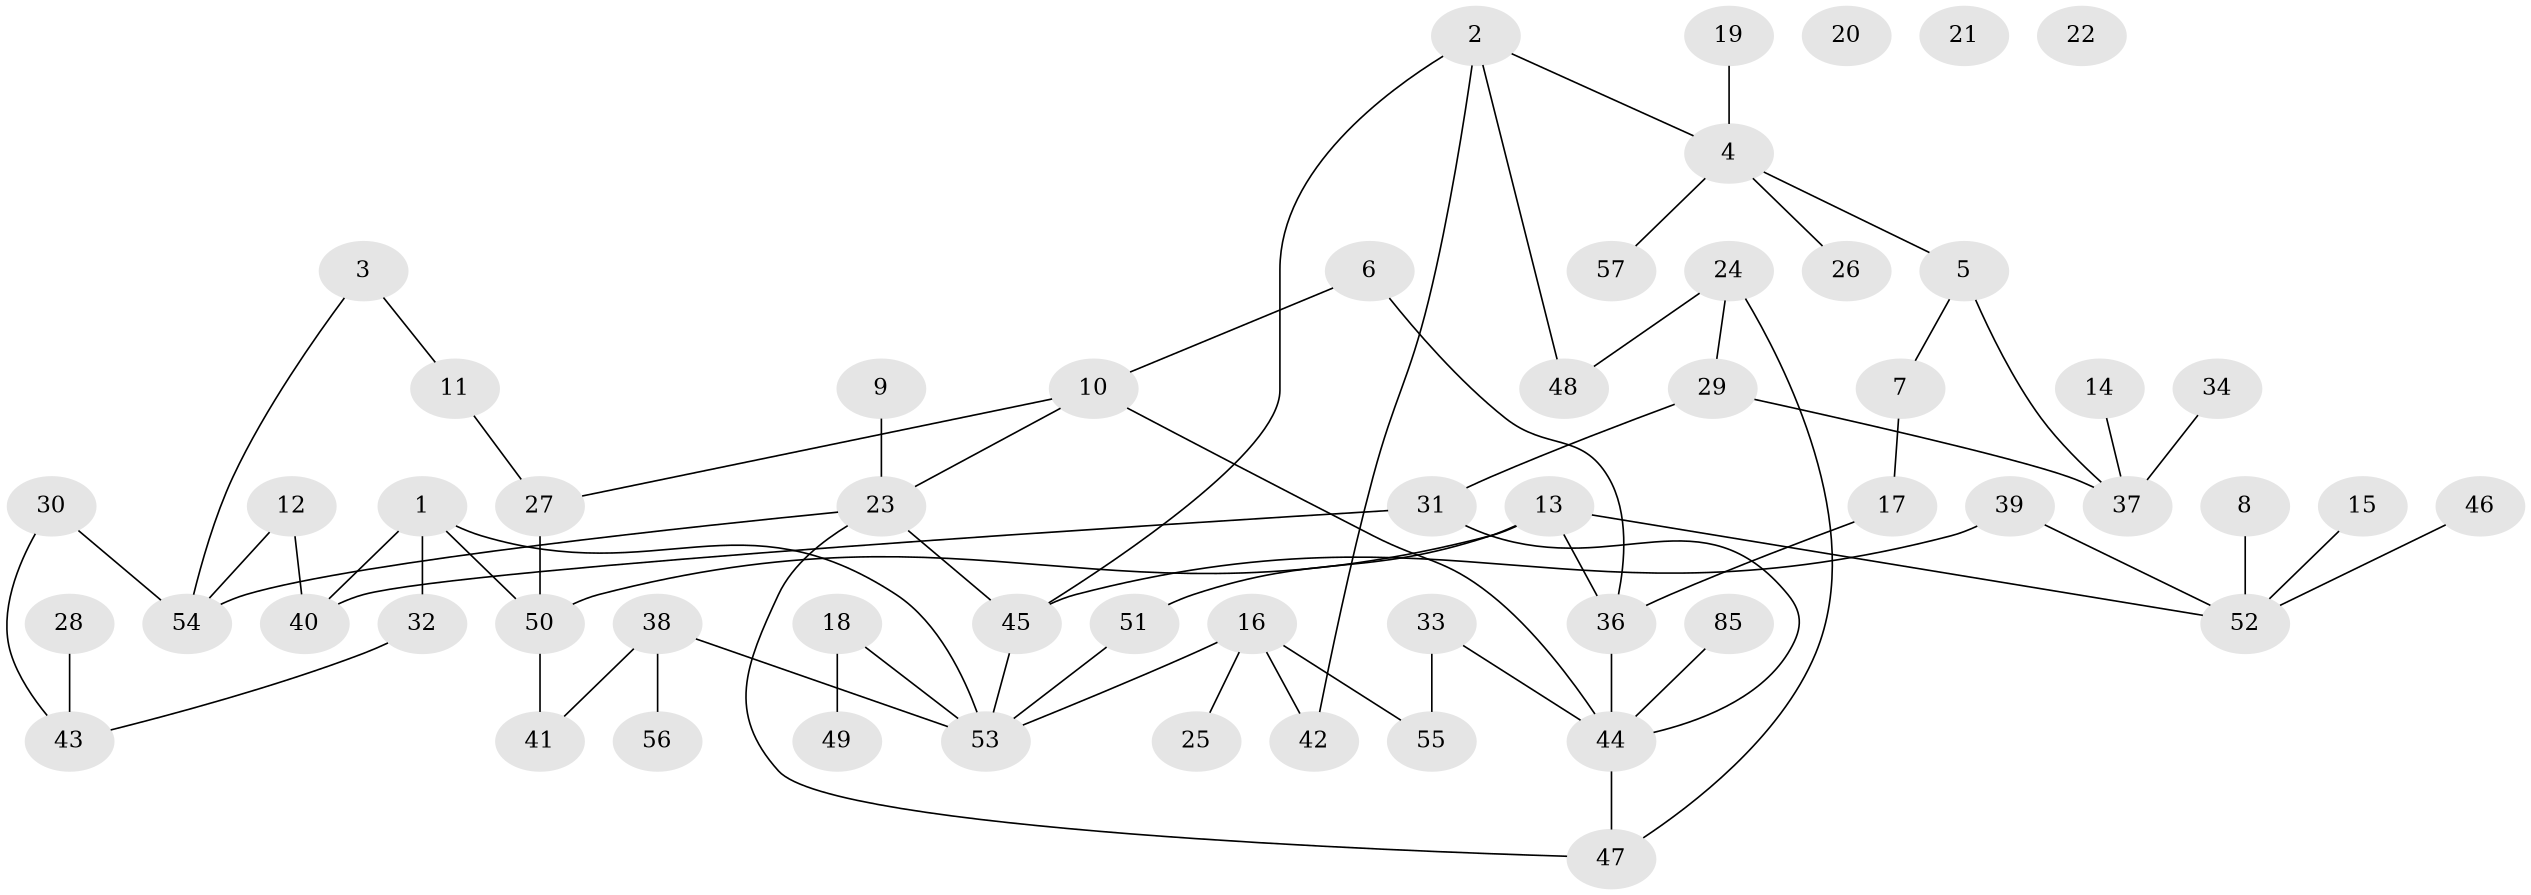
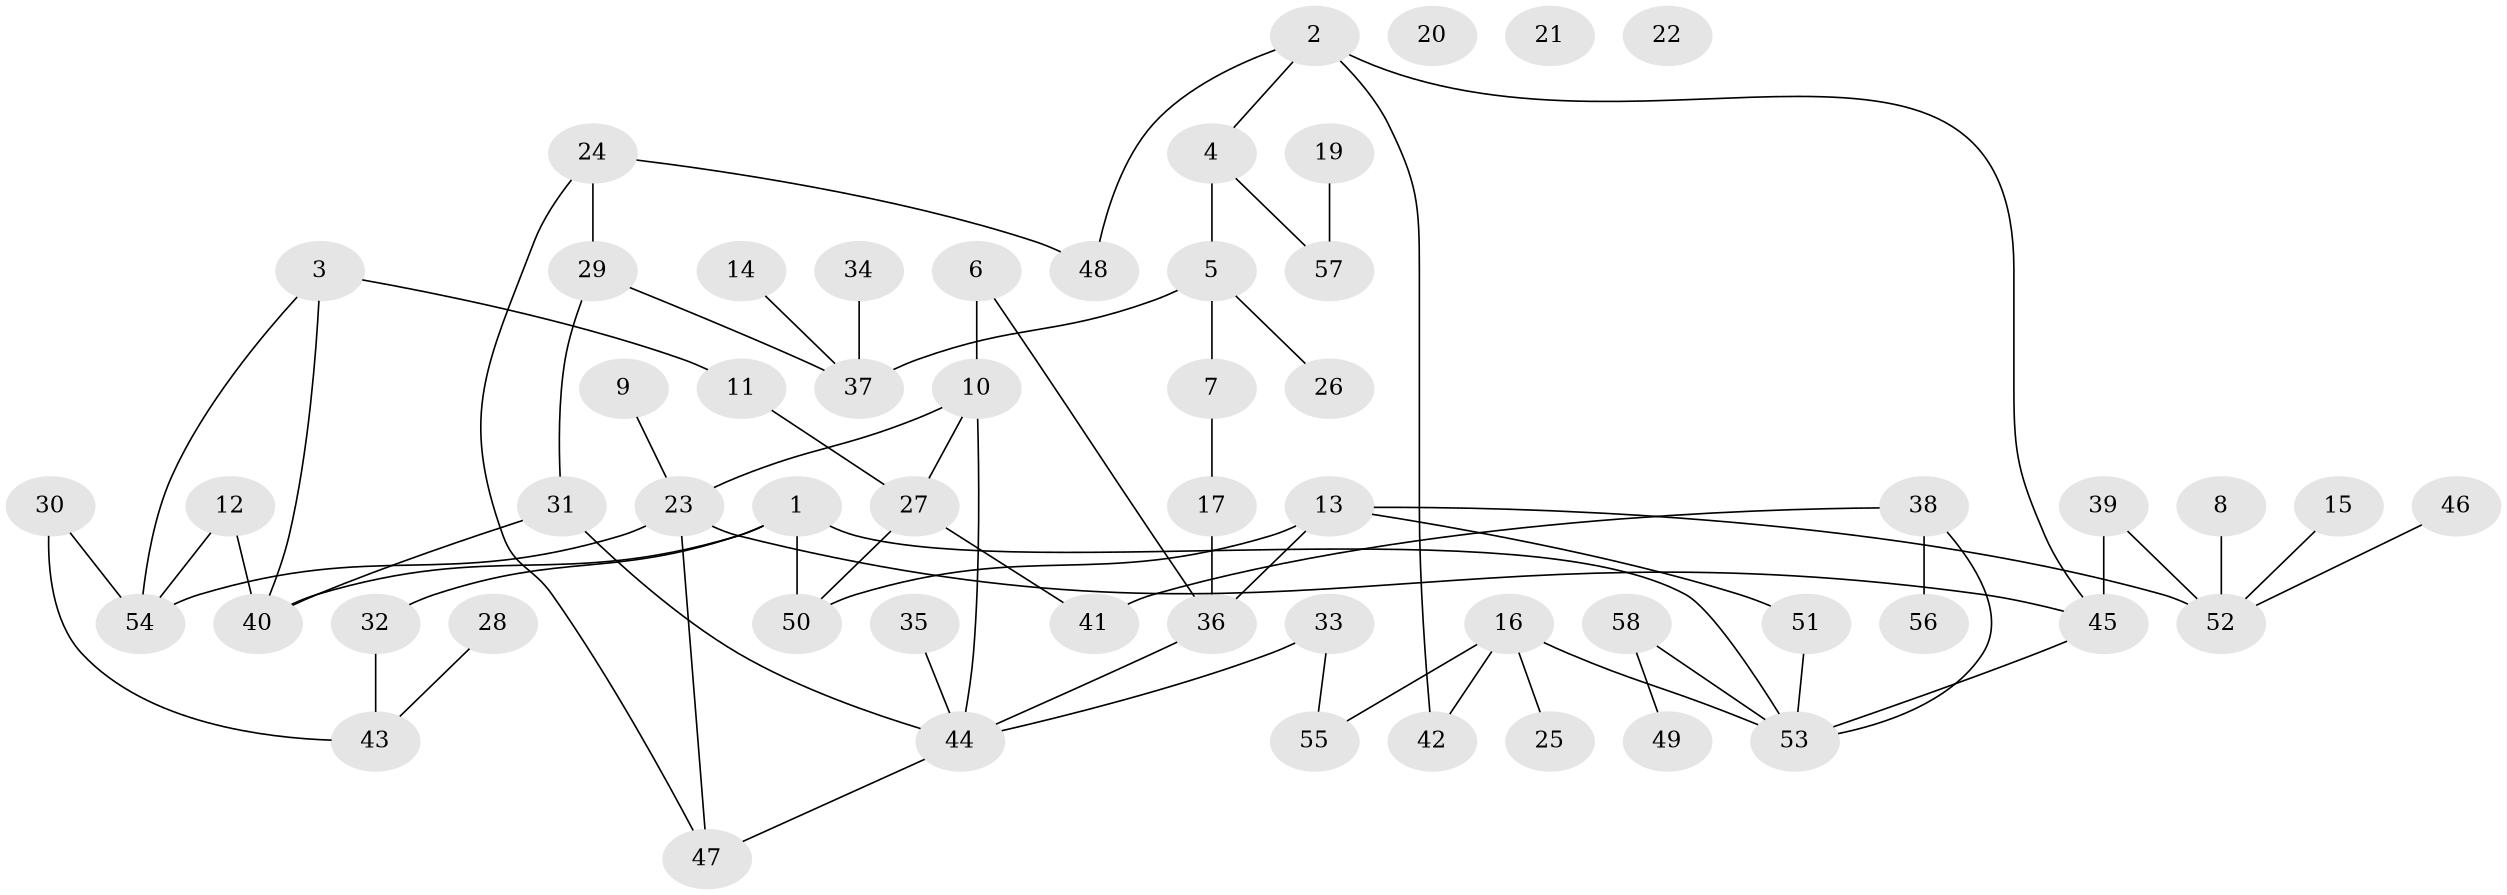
(1729, 95) -> (1330, 212)
(1788, 212) -> (1271, 330)
none -> (305, 450)
(837, 624) -> (1627, 624)
(1729, 624) -> (915, 624)
(540, 683) -> (1005, 565)
